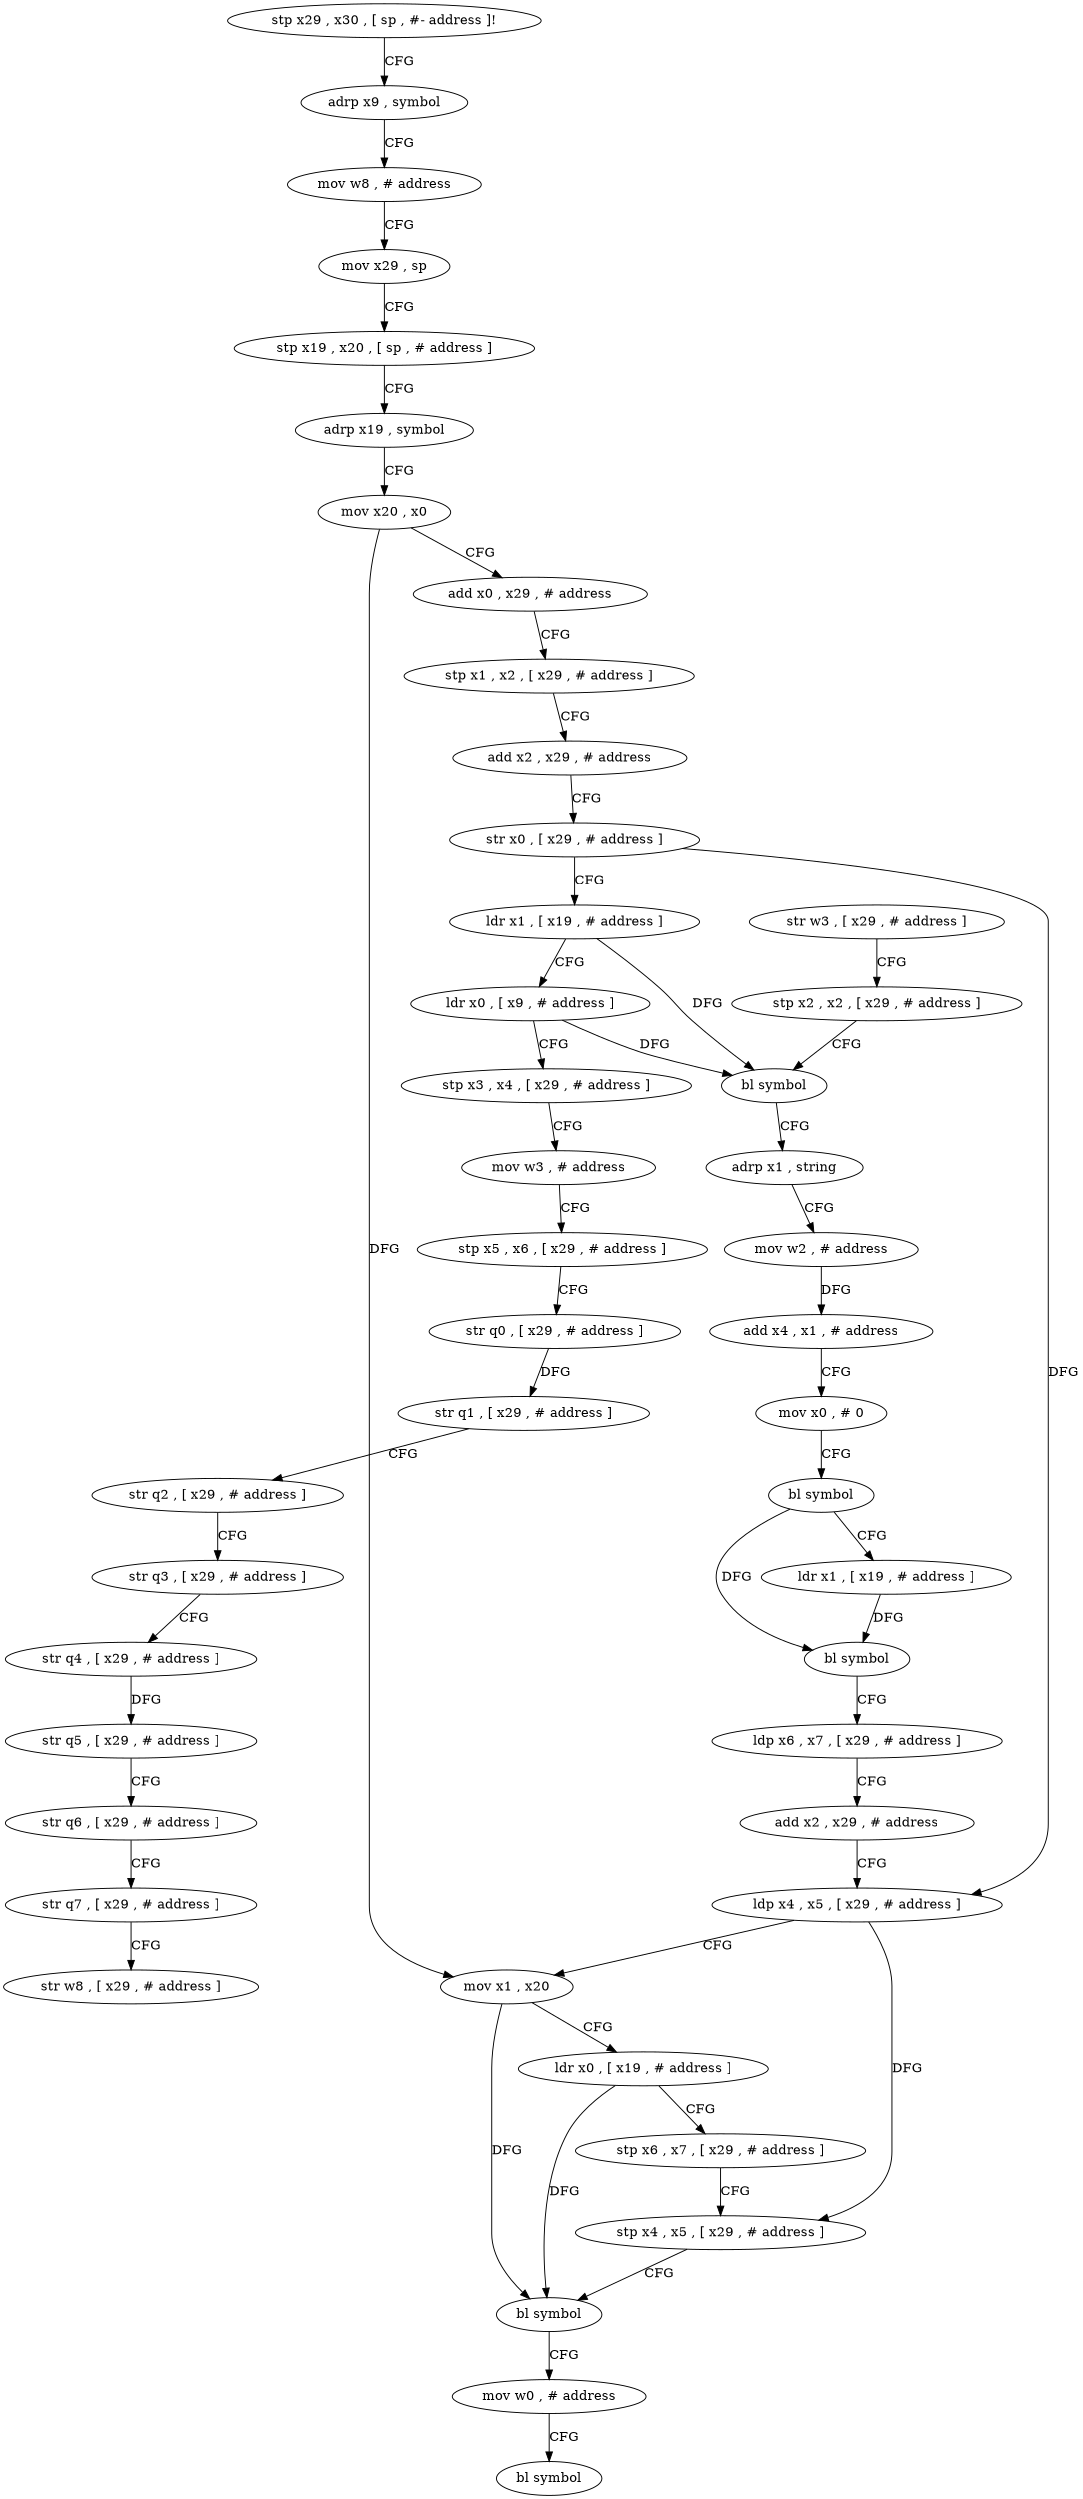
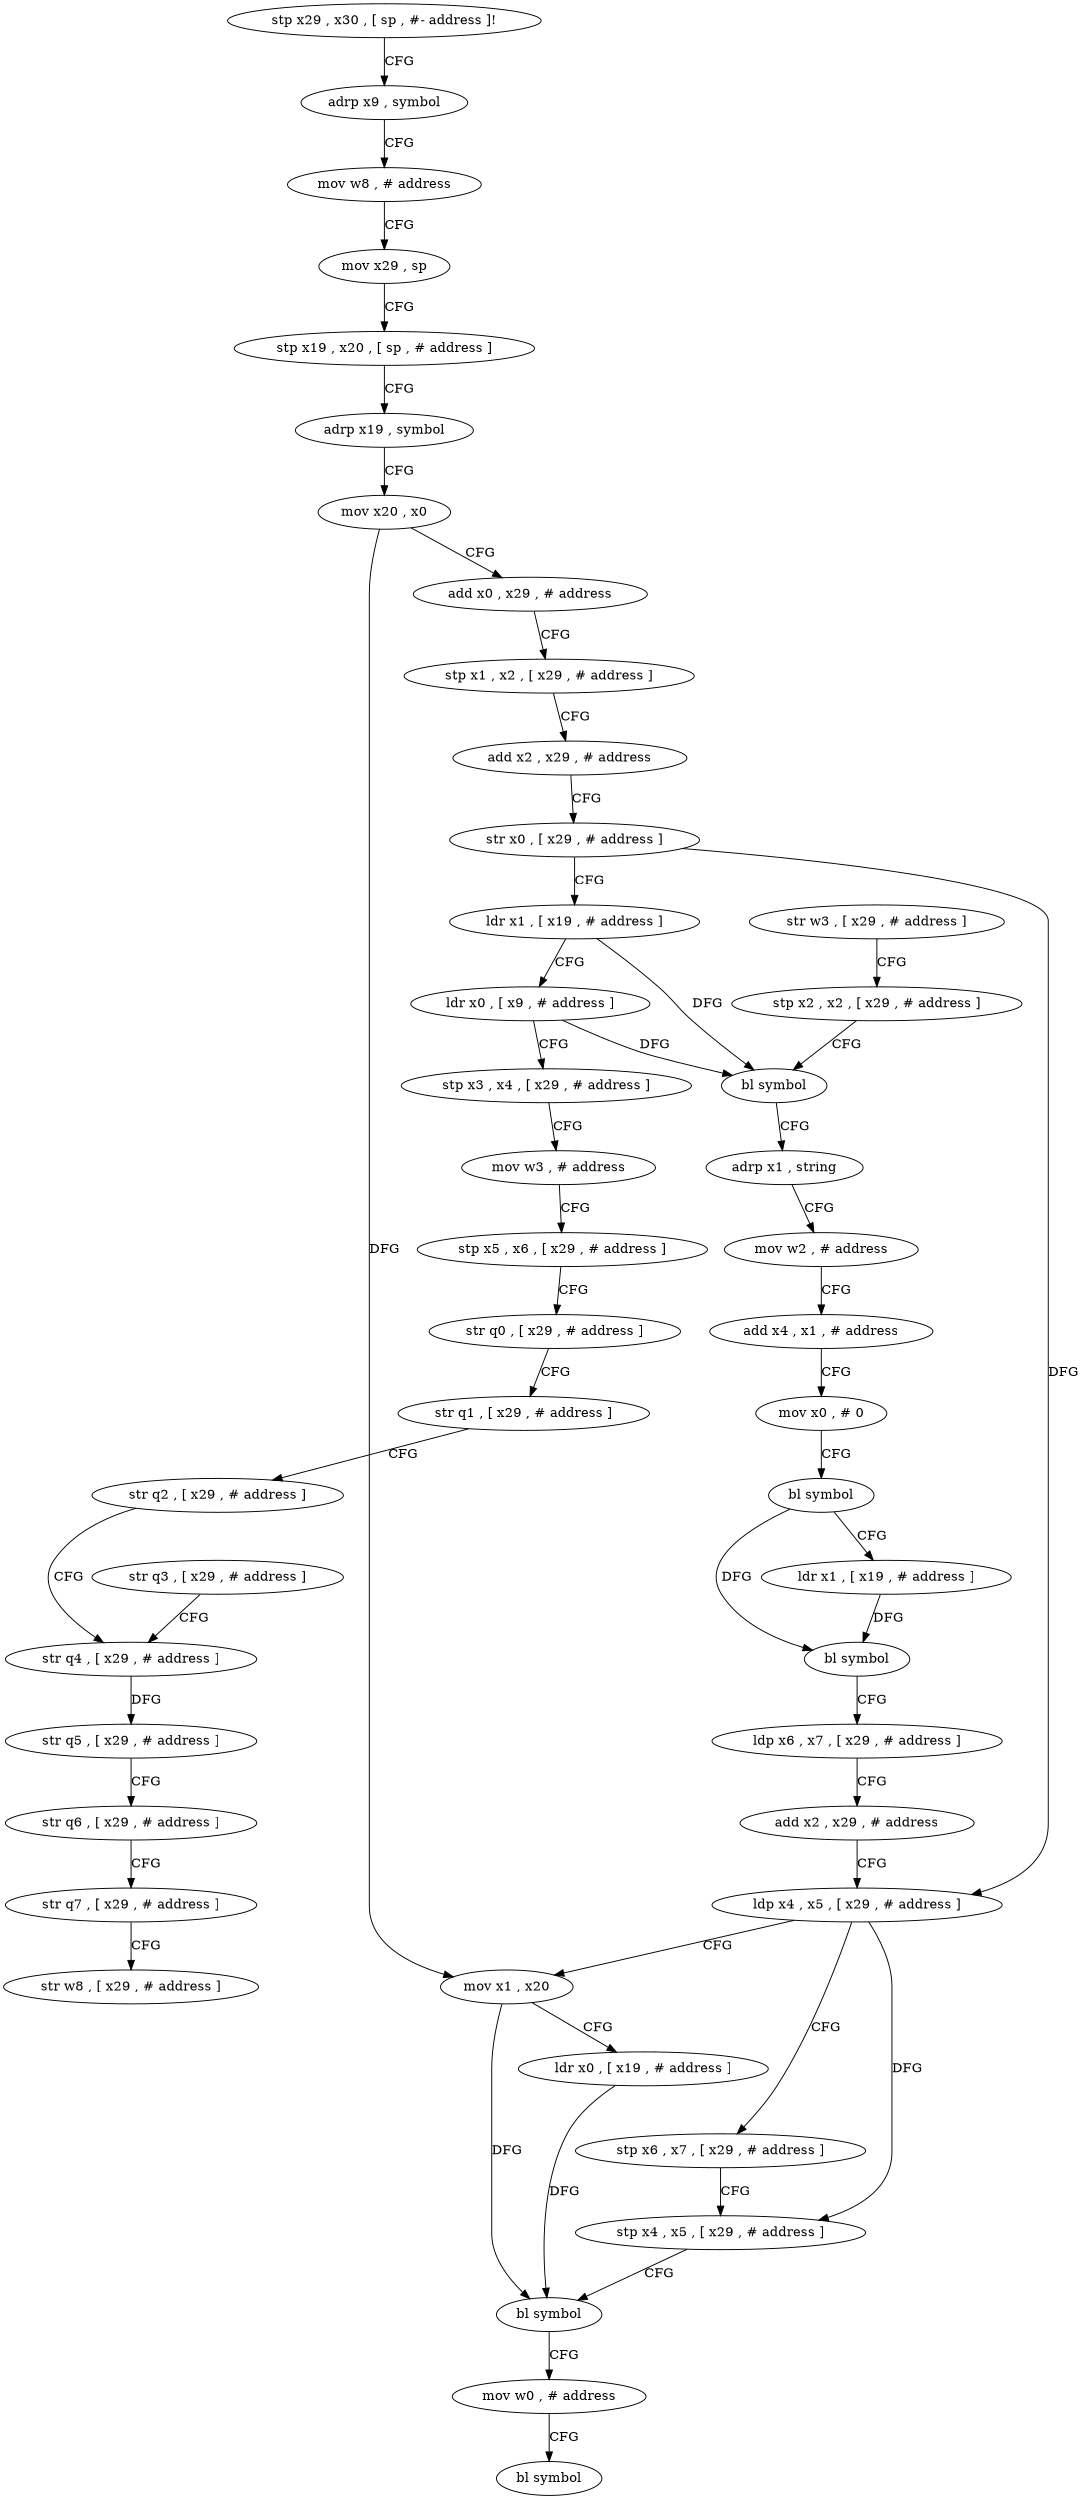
(836, 1291) -> (836, 1291)
(556, 1372) -> (556, 1372)
(218, 1532) -> (54, 1560)
(679, 2106) -> (808, 2030)
